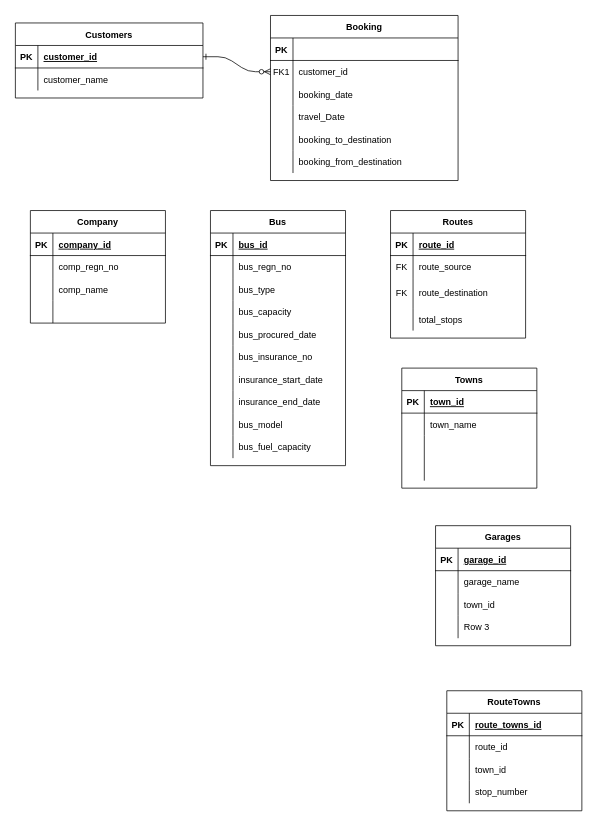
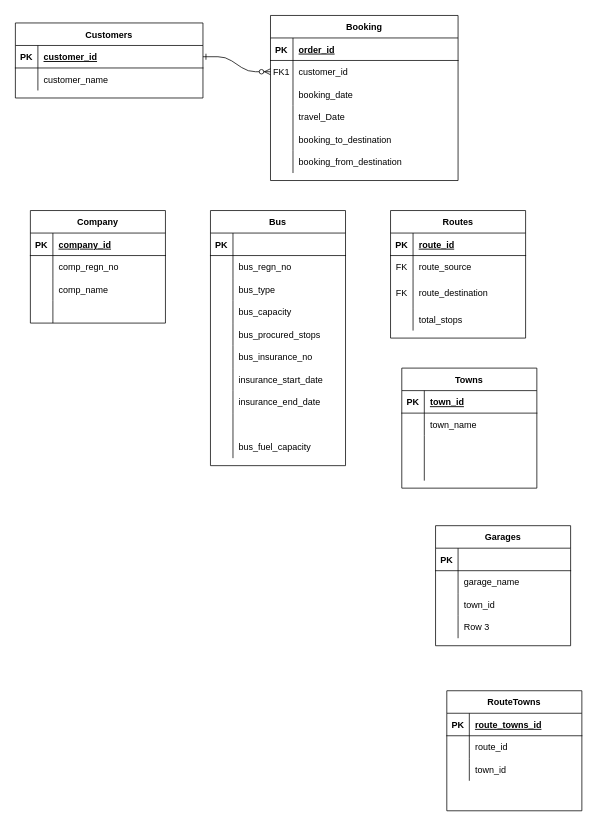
none -> (375, 49)
(289, 244) -> none
(281, 335) -> (284, 335)
(289, 424) -> none
(514, 559) -> none
(525, 792) -> none
